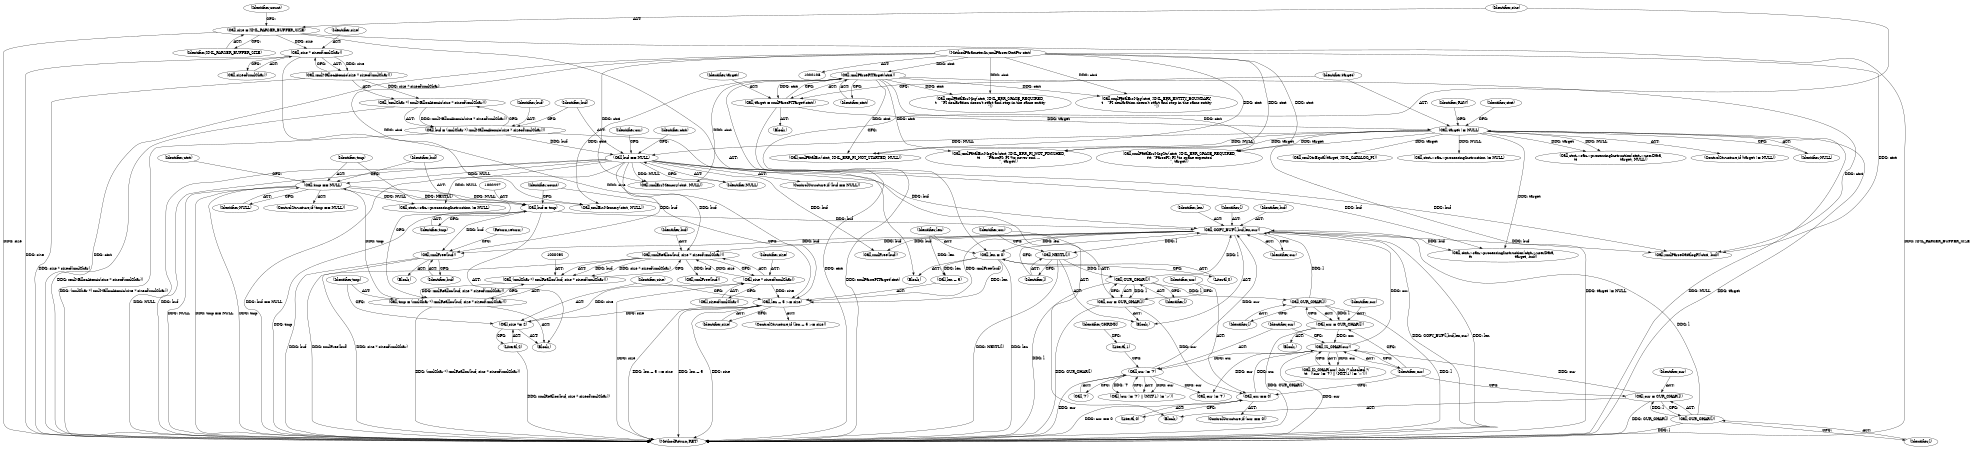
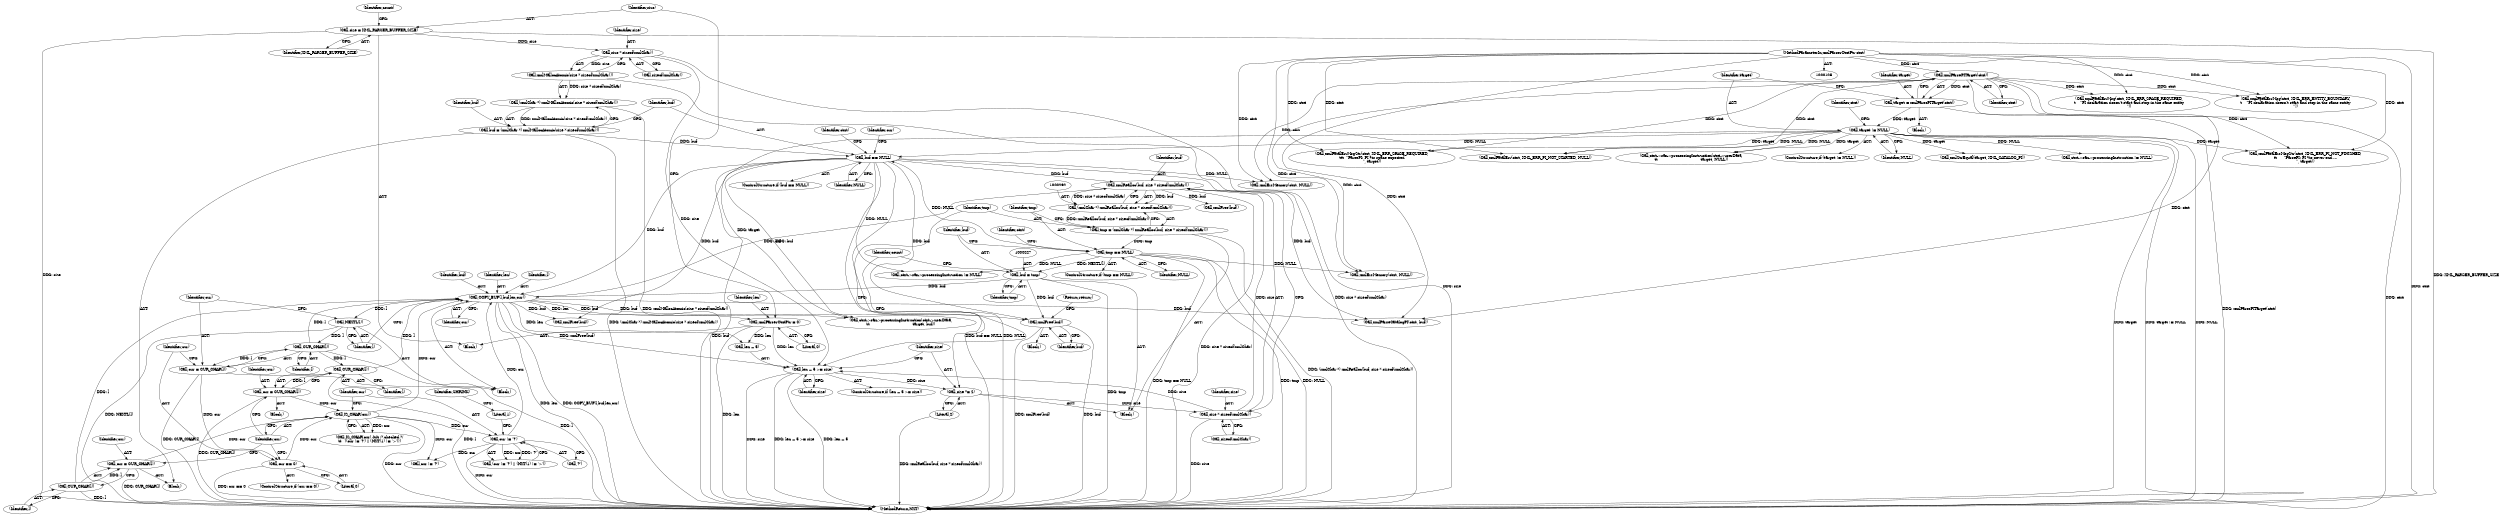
(1453, 103) -> none
(479, 172) -> (978, 226)
(992, 255) -> (775, 323)
(678, 442) -> (899, 509)
